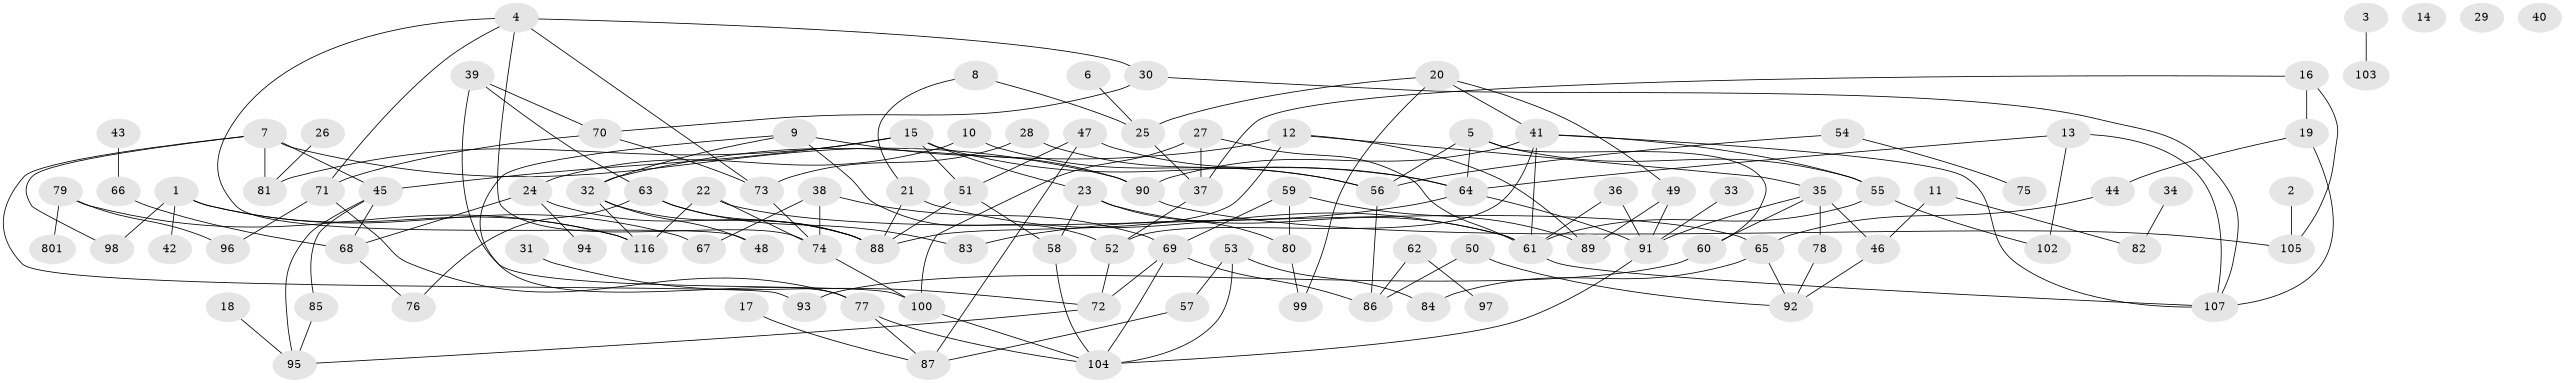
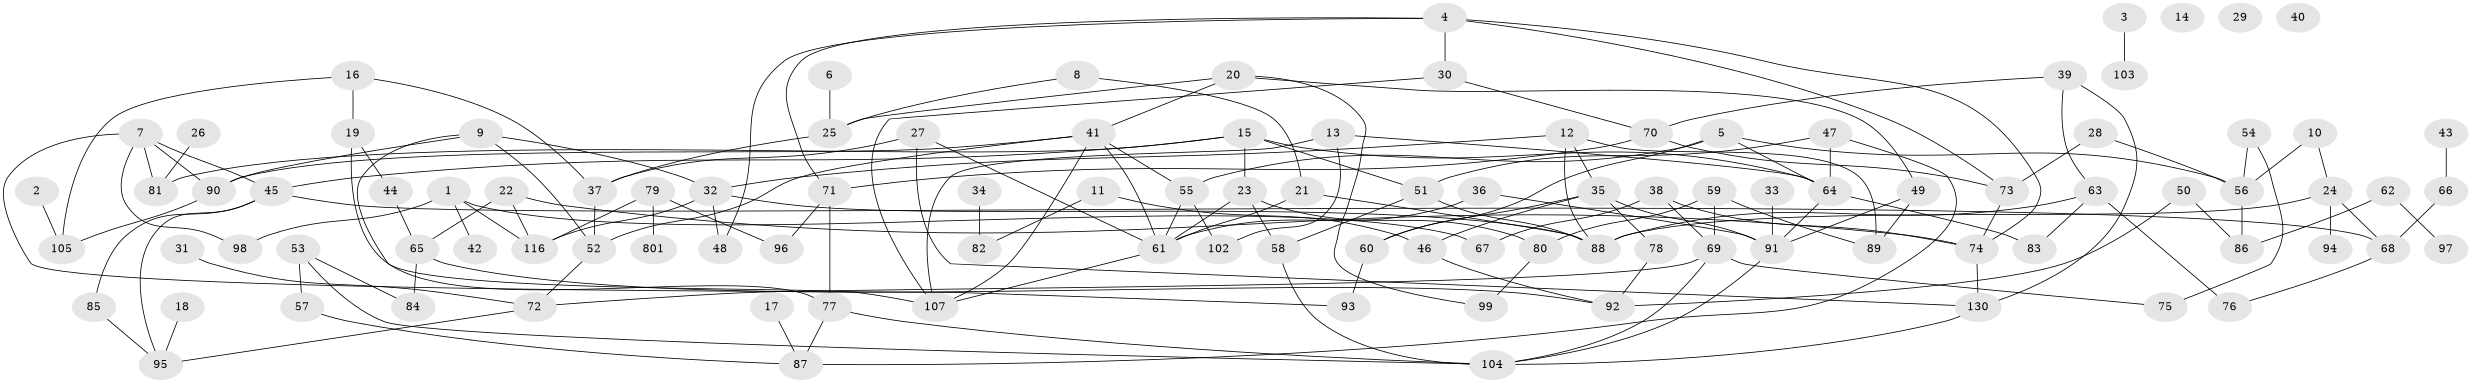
(1303, 286) -> (1906, 282)
(922, 307) -> (1978, 307)
